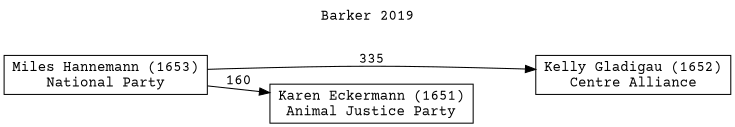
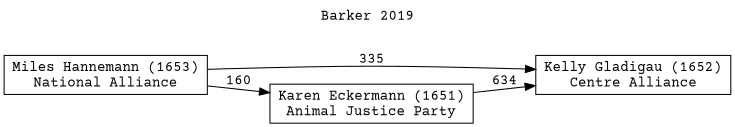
(106, 75) -> (106, 75)
none -> (499, 90)
